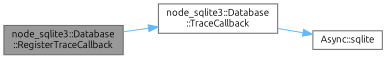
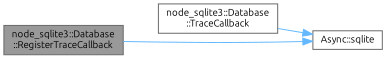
(136, 30) -> (213, 43)
